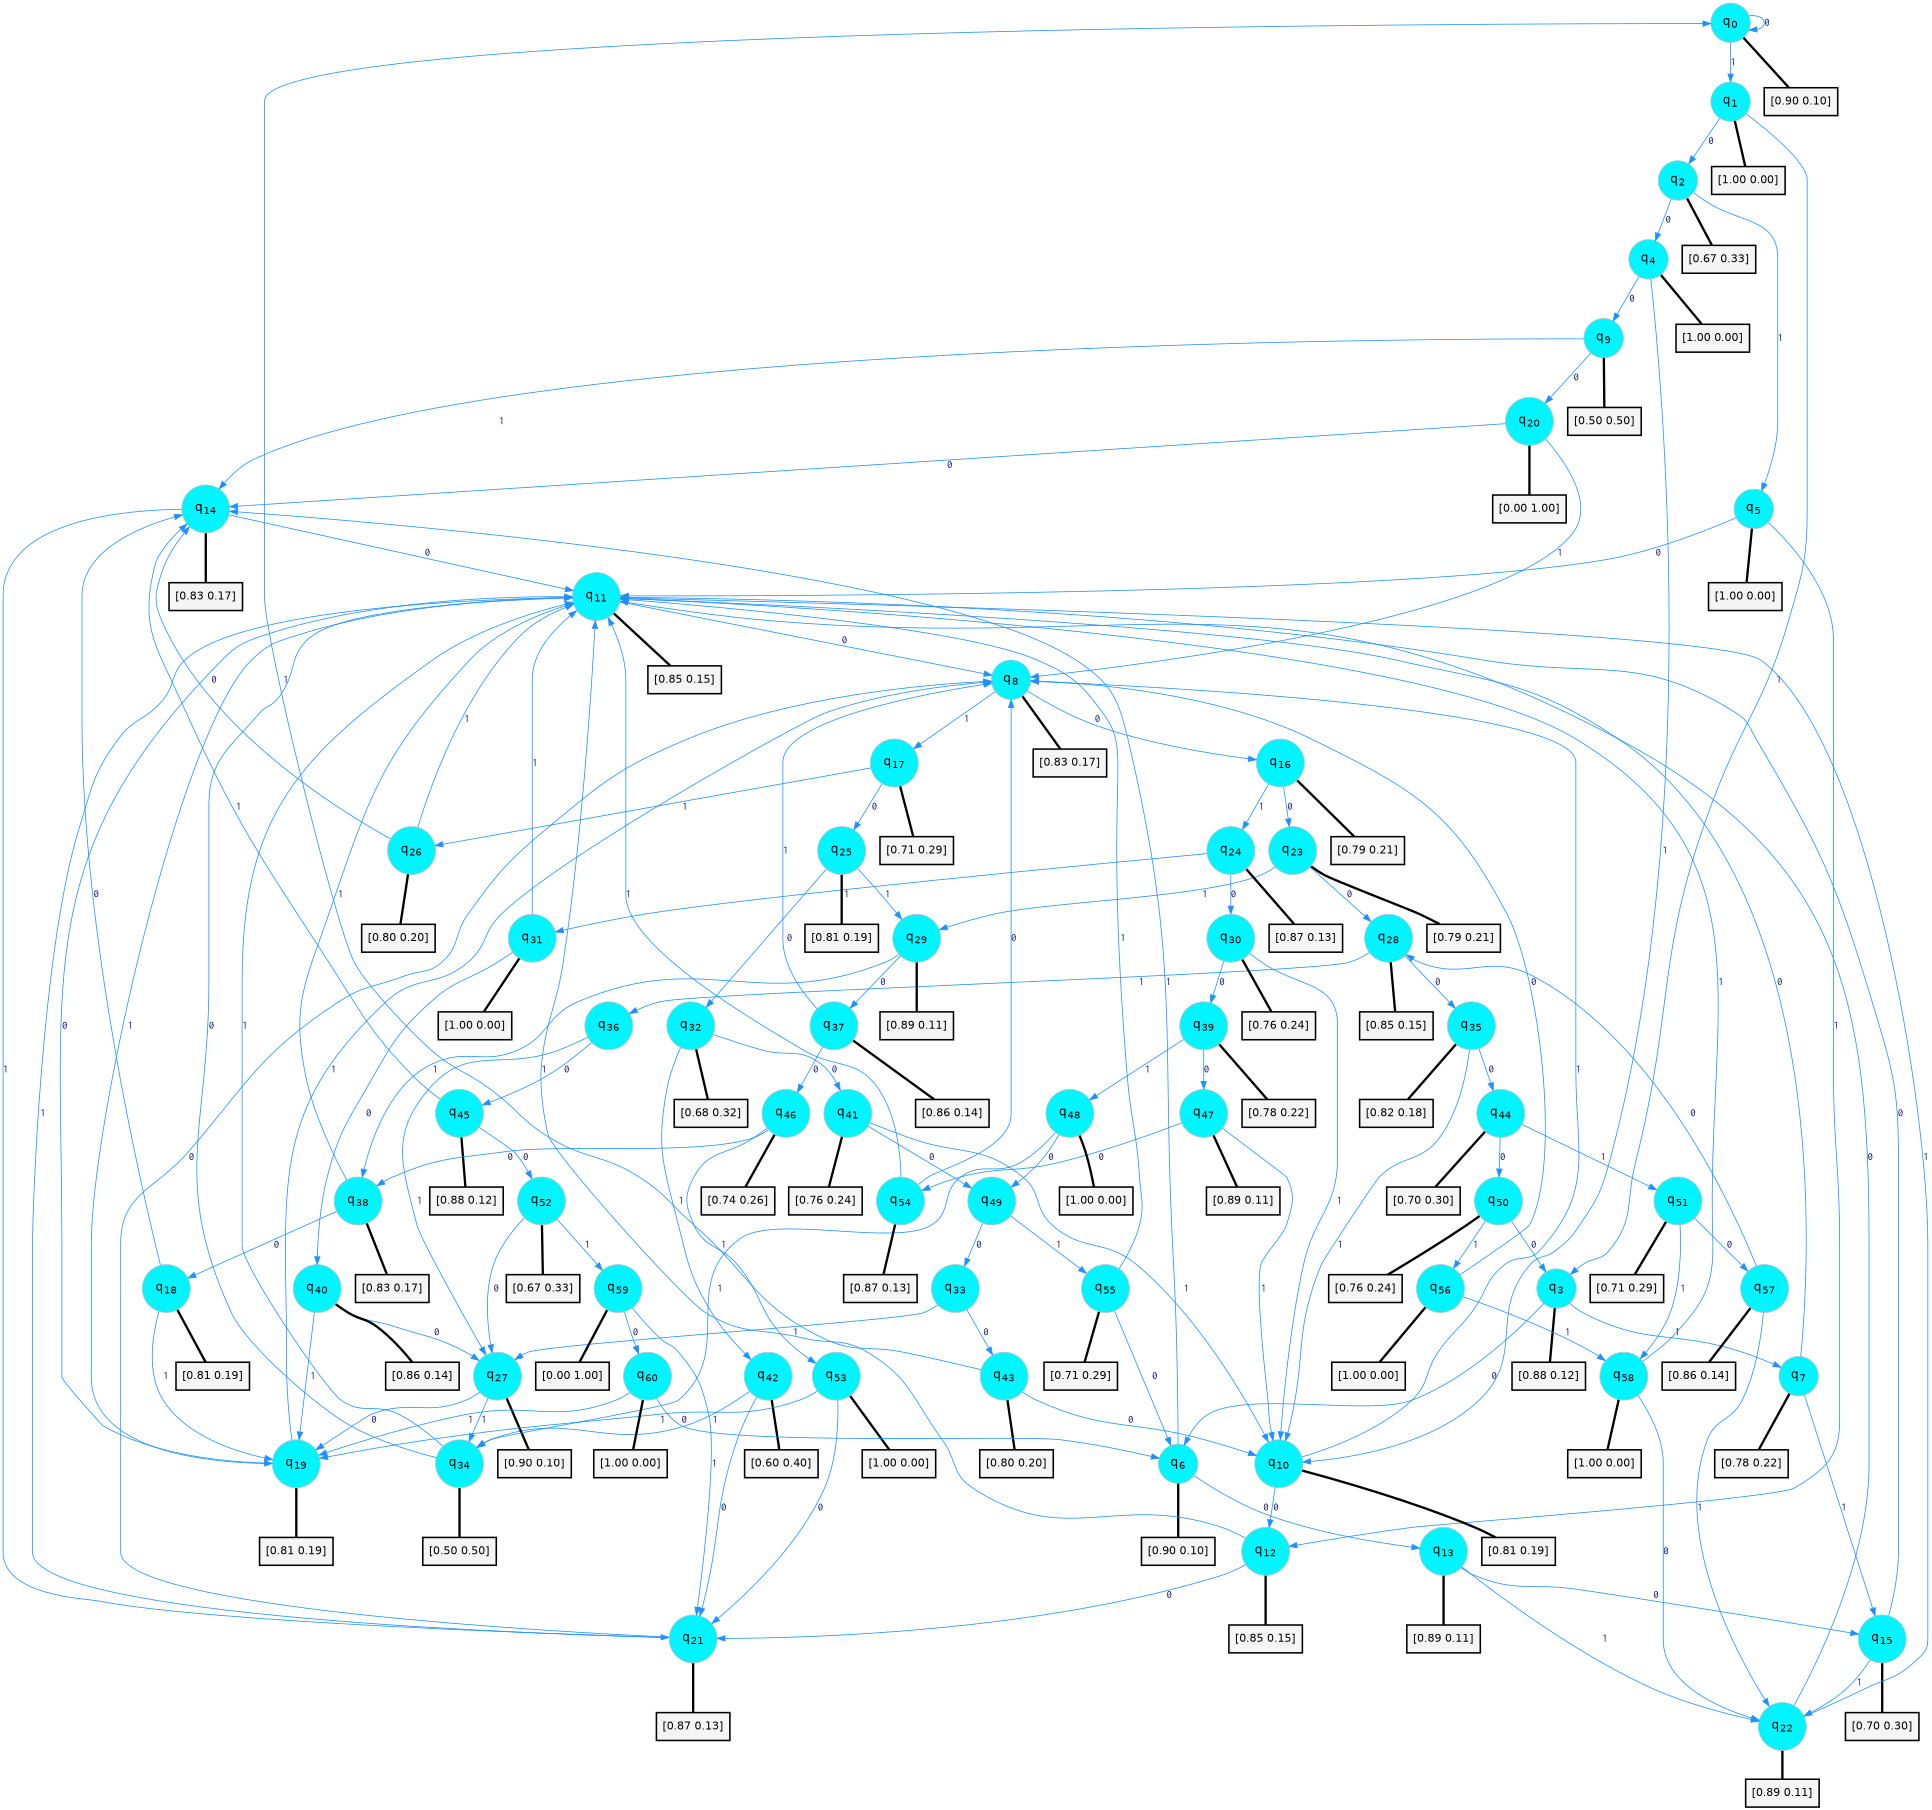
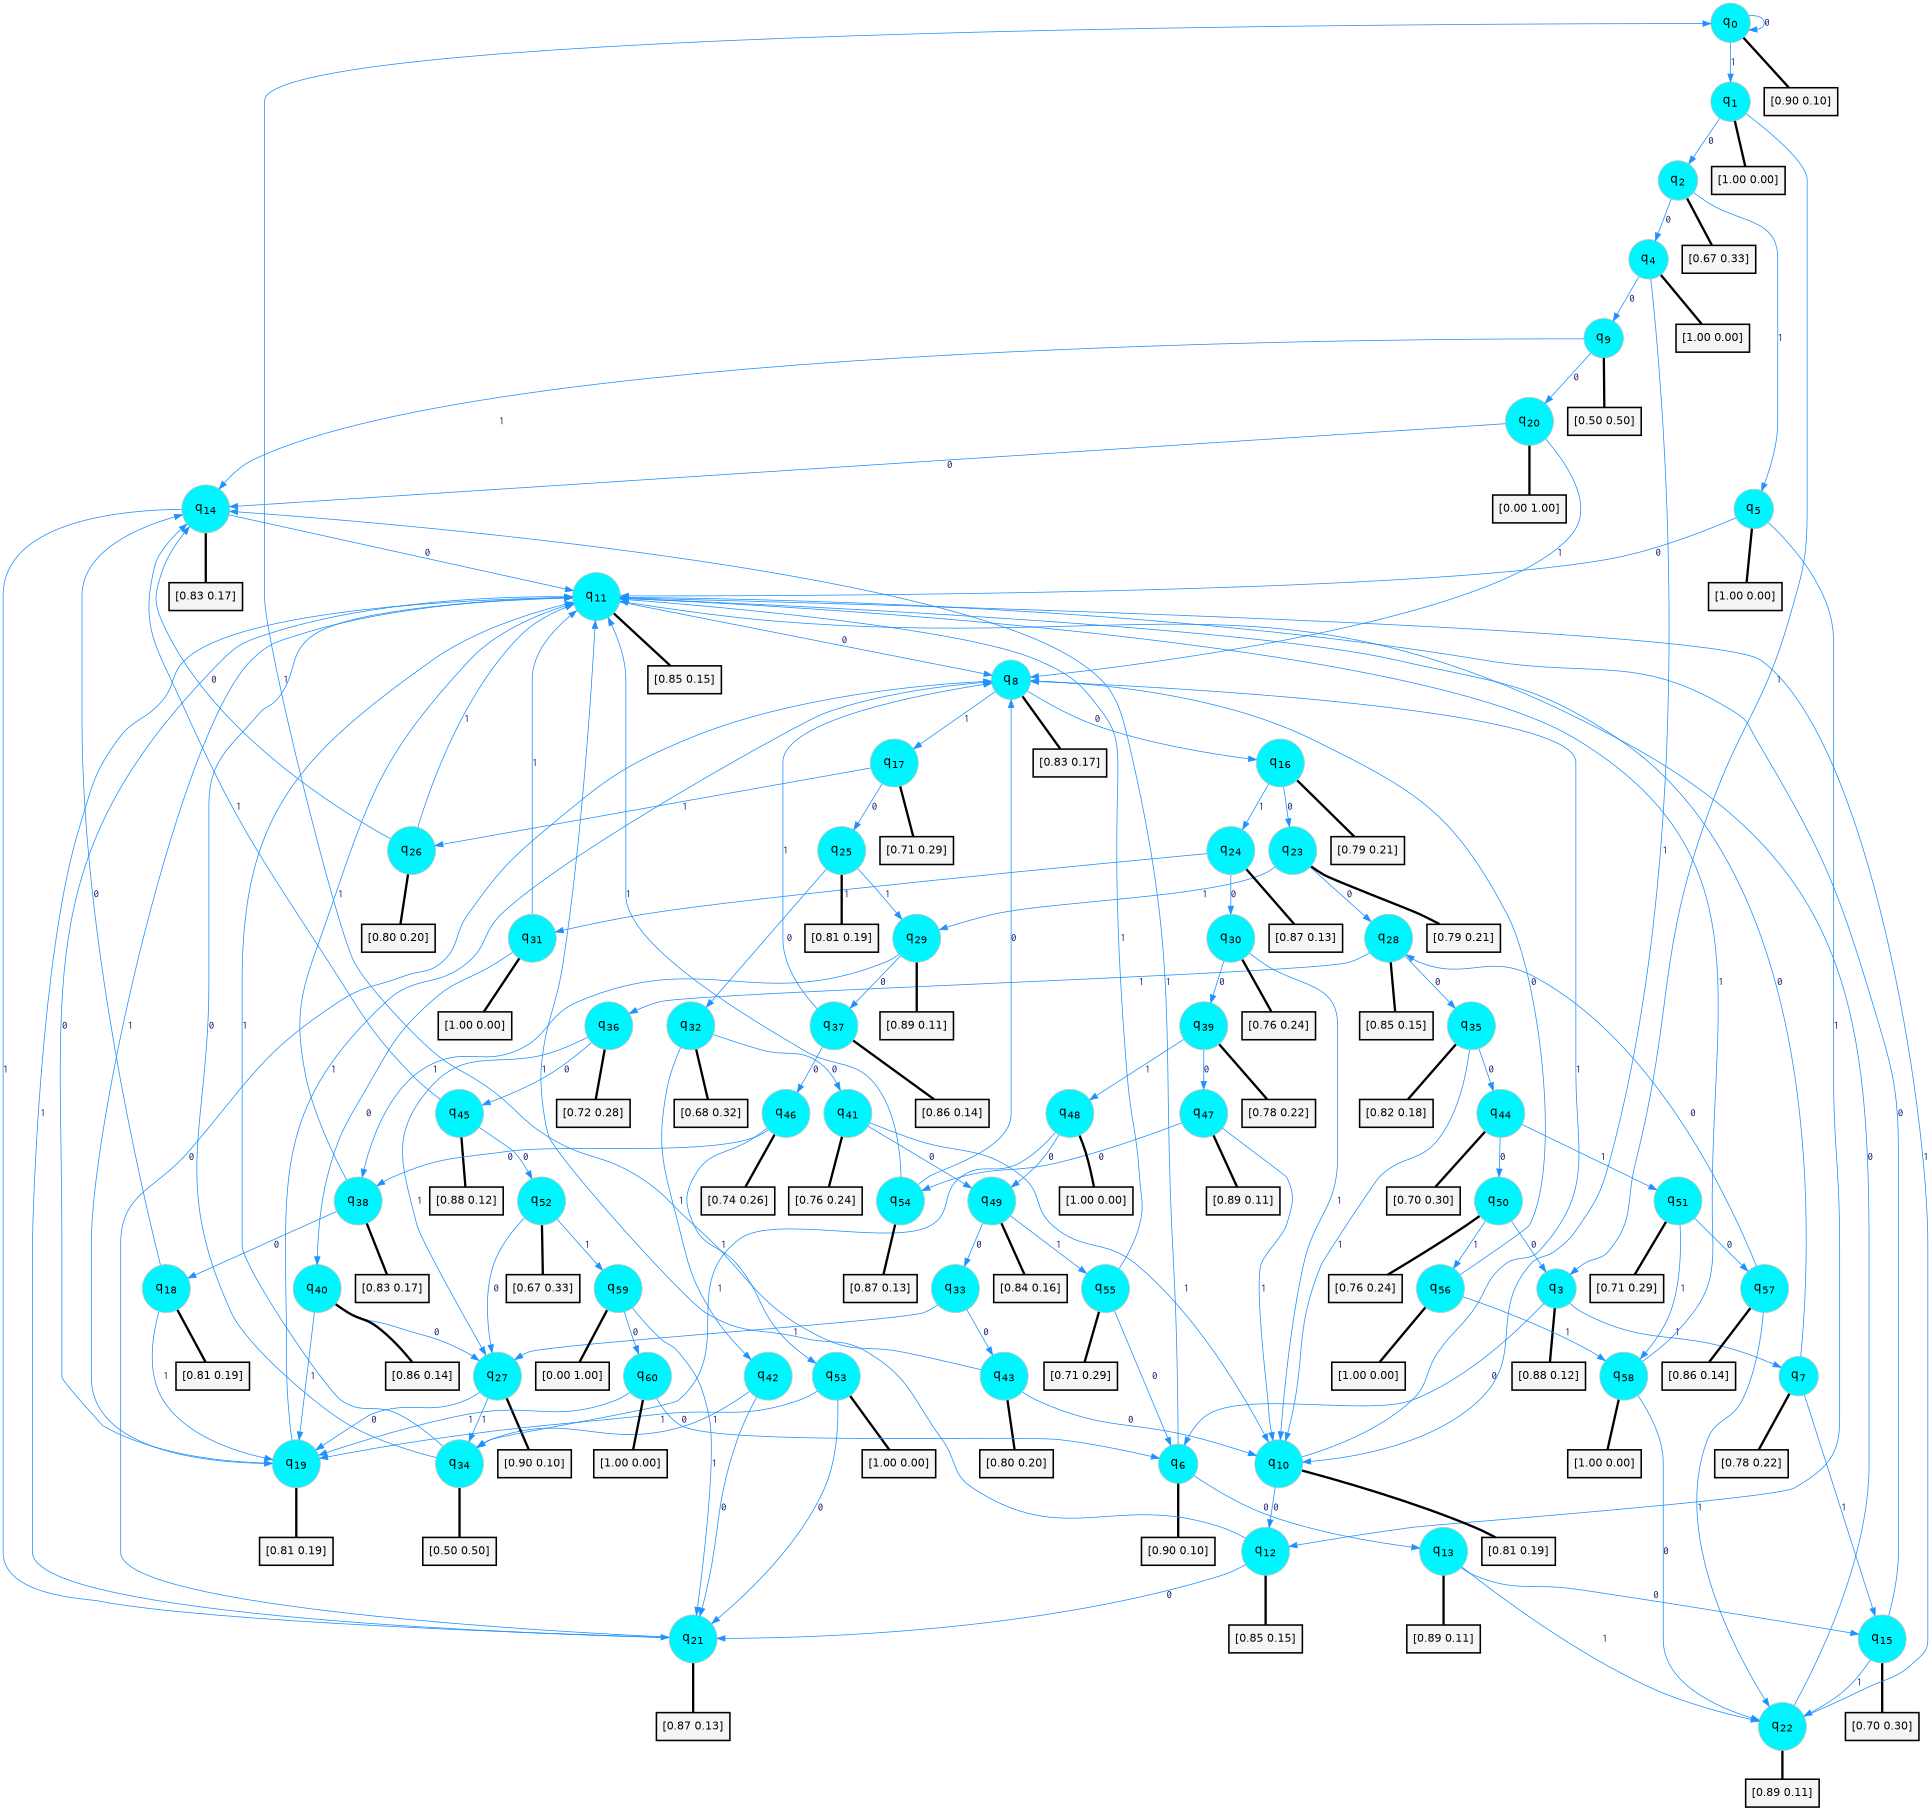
none -> (593, 1113)
none -> (1030, 1289)
(781, 1464) -> none
